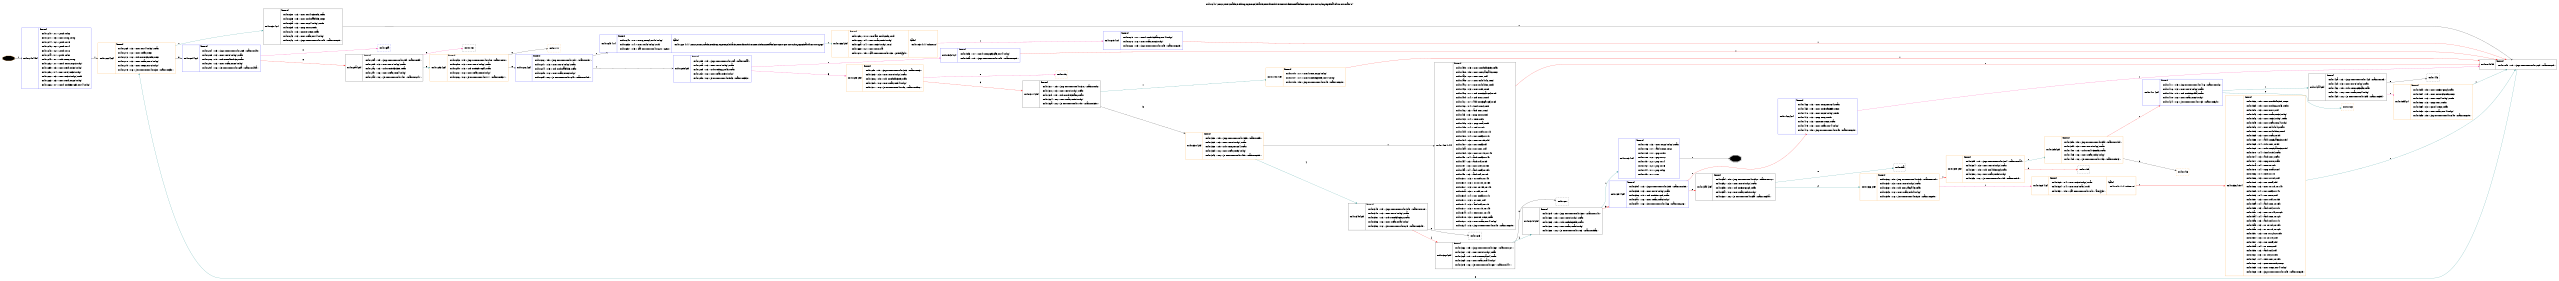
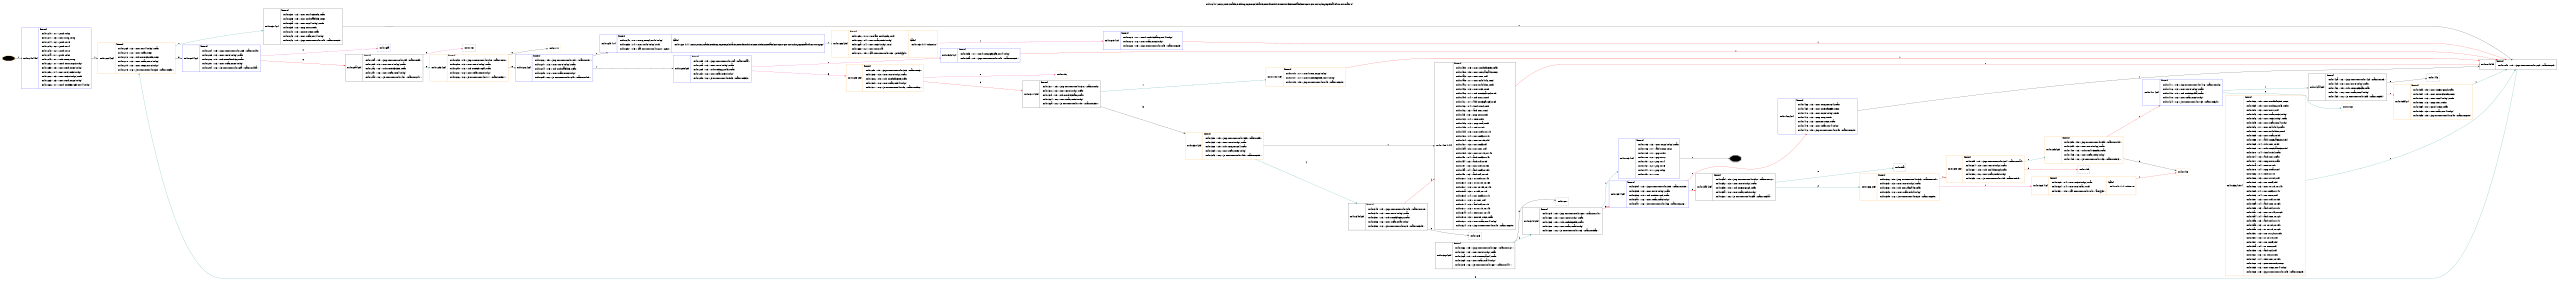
(2167, 76) -> (2167, 76)
(2180, 186) -> (2155, 176)
(1424, 236) -> (1419, 191)
